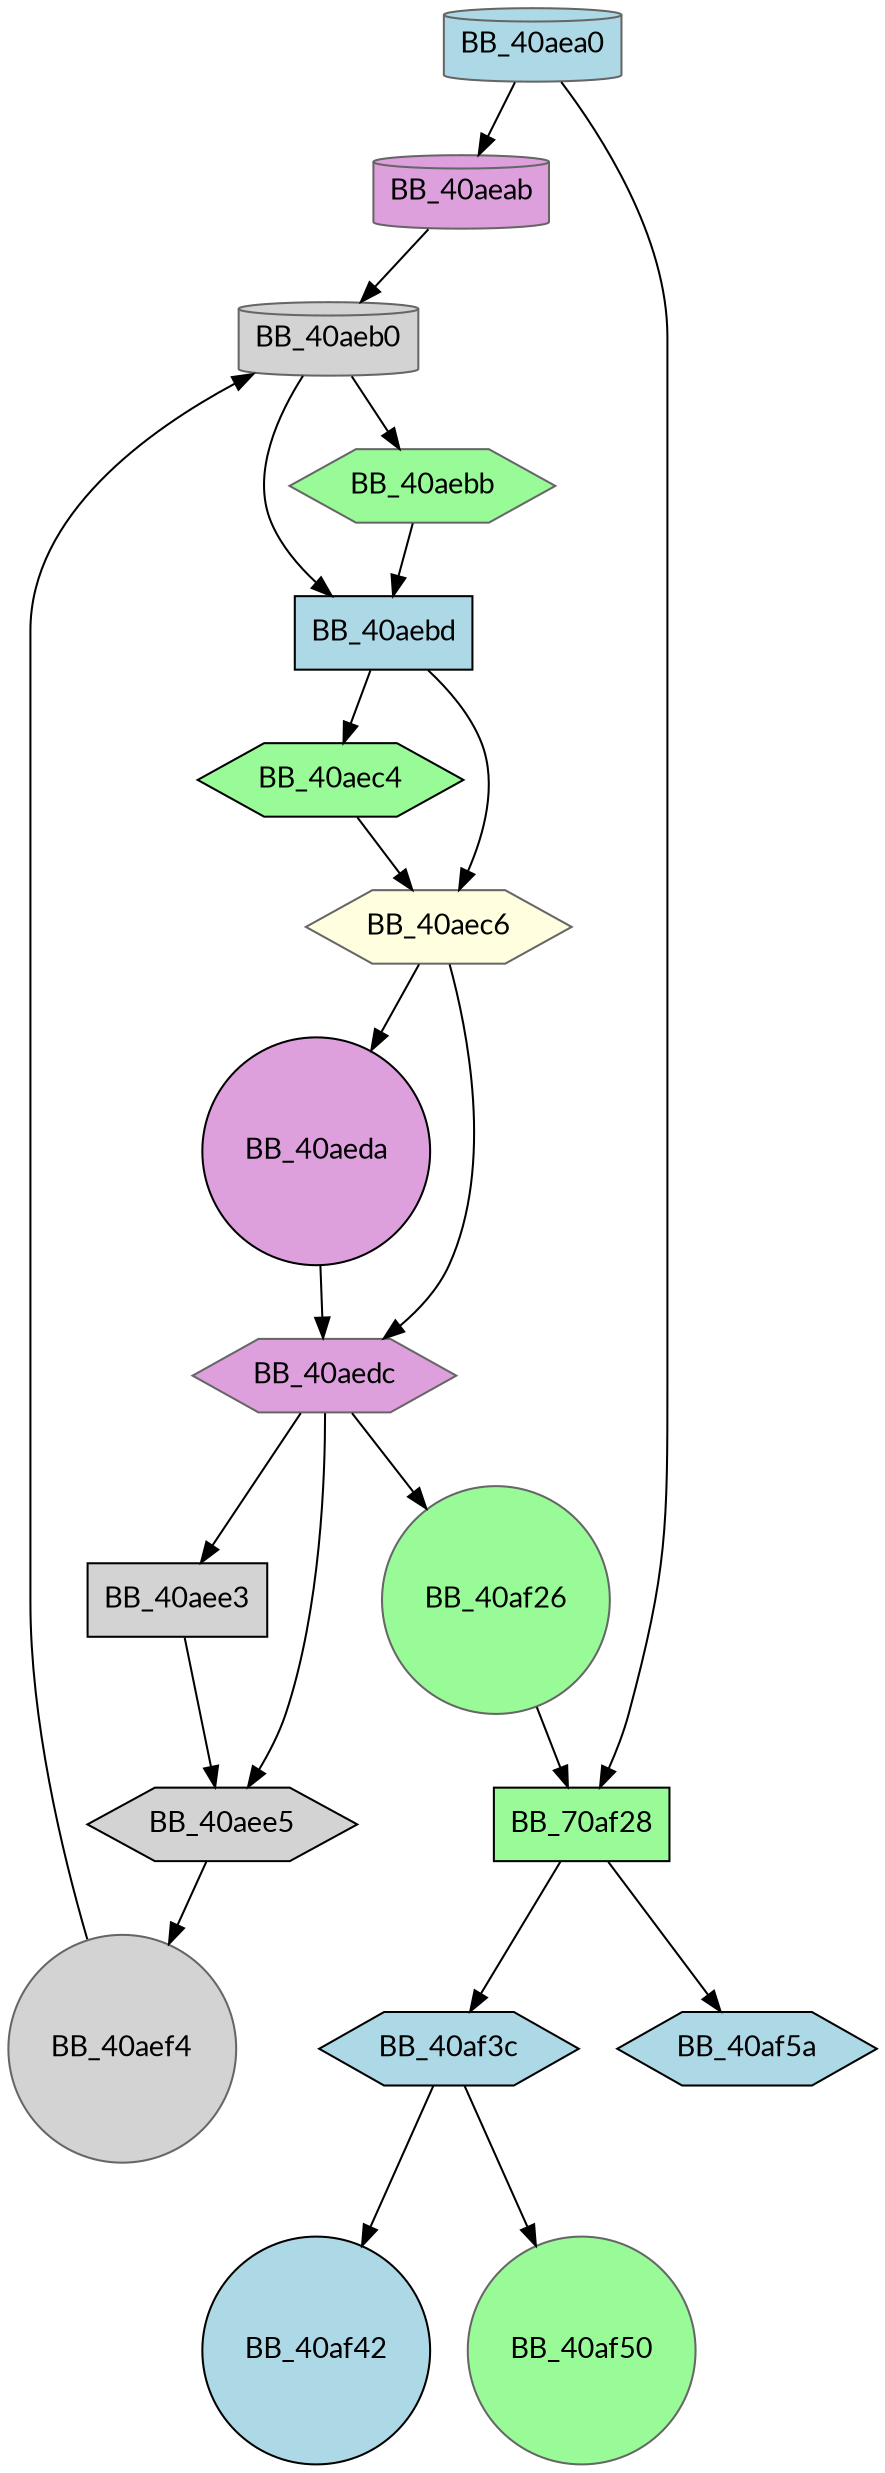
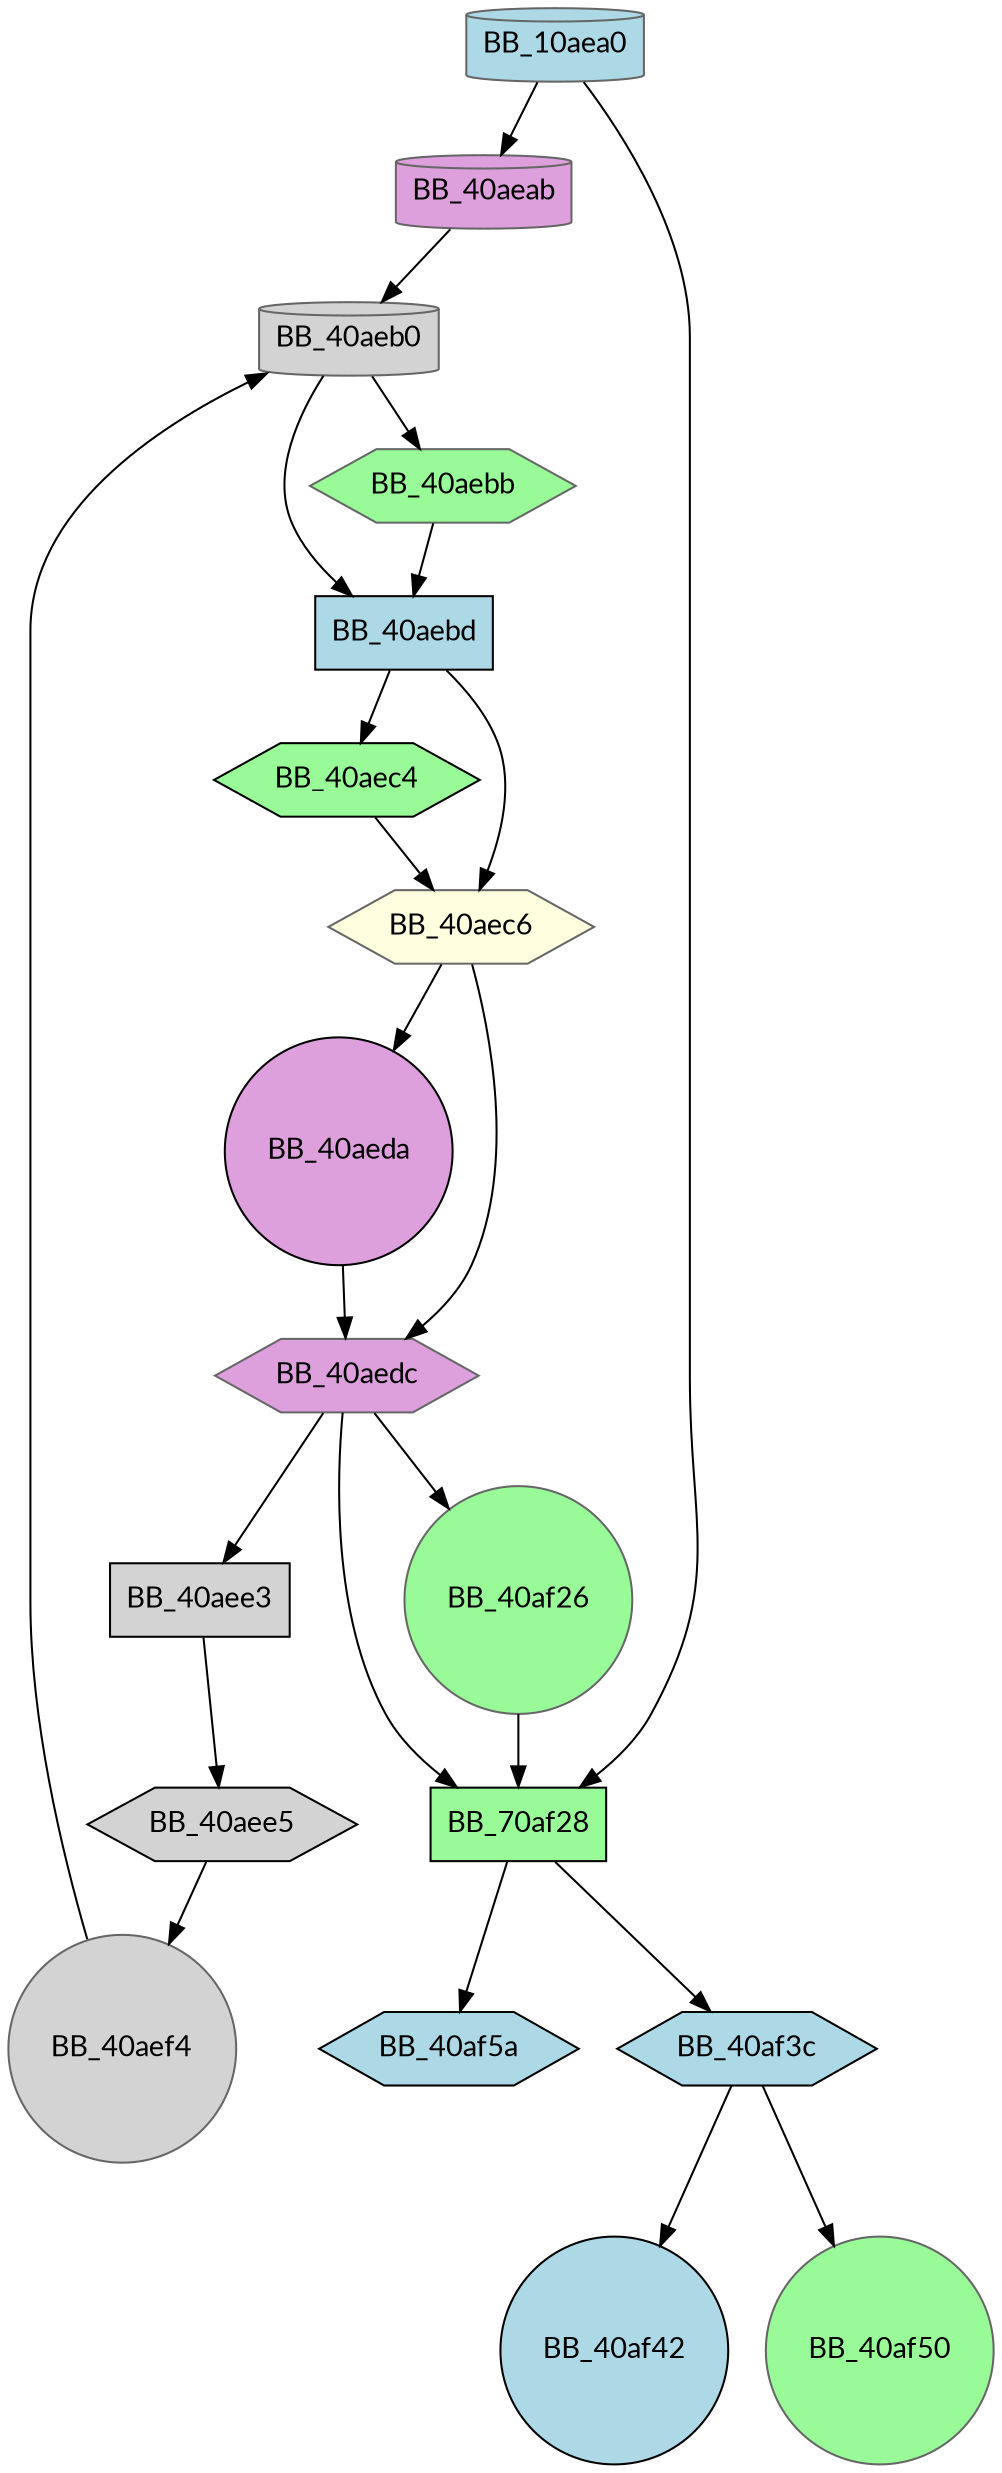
(533, 45) -> (555, 45)
(312, 1596) -> (350, 1607)
